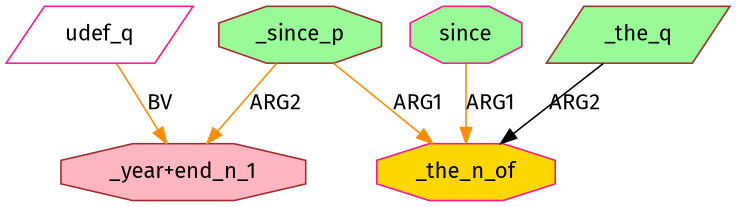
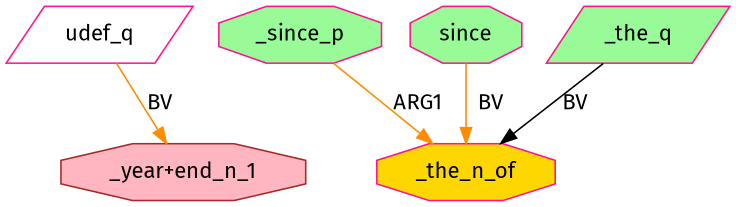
(300, 35) -> (300, 35)
(638, 35) -> (638, 35)
(247, 97) -> none
(490, 103) -> (490, 103)
(575, 103) -> (575, 103)
